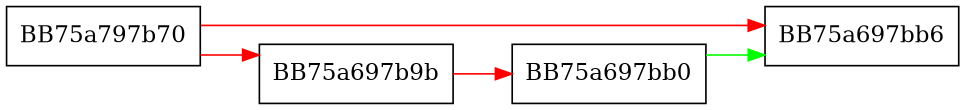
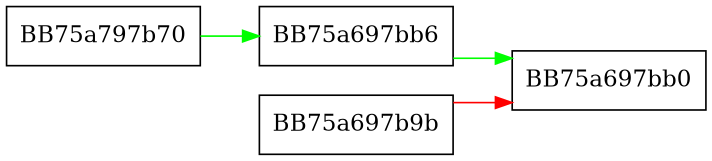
(475, 25) -> (222, 36)
(222, 55) -> none
(727, 55) -> (474, 58)
